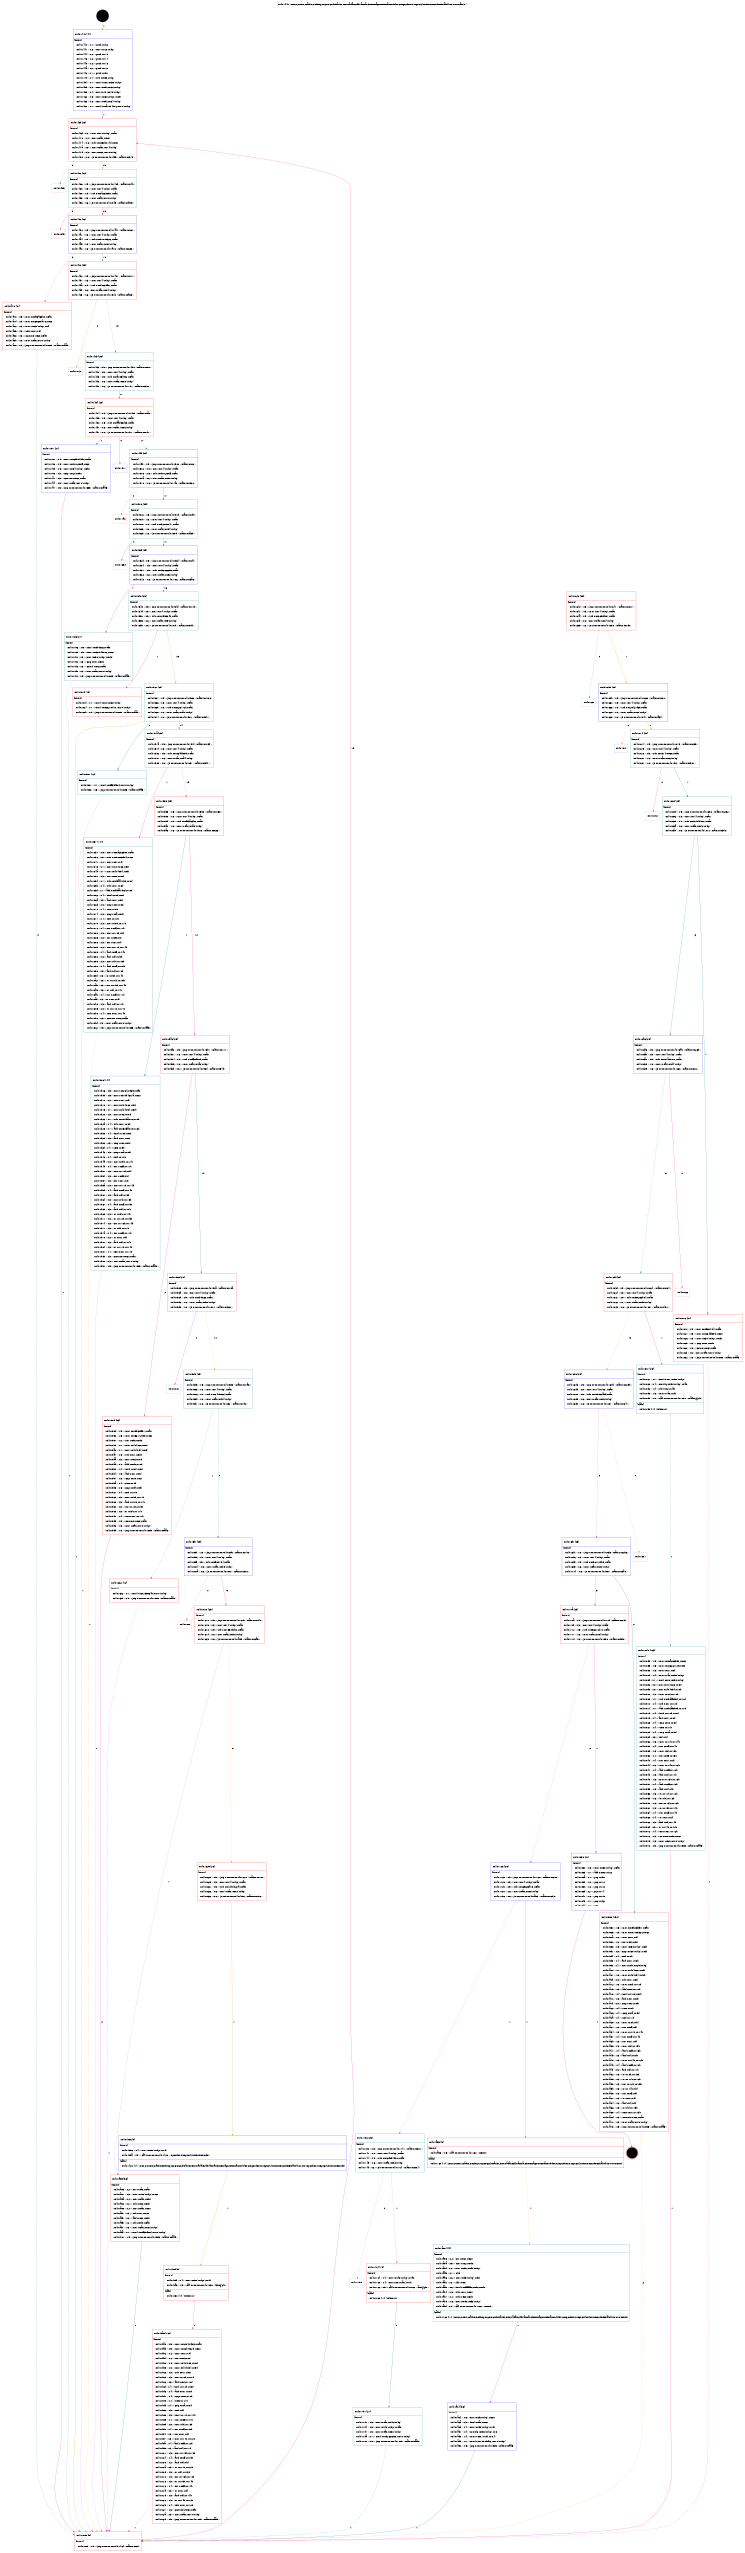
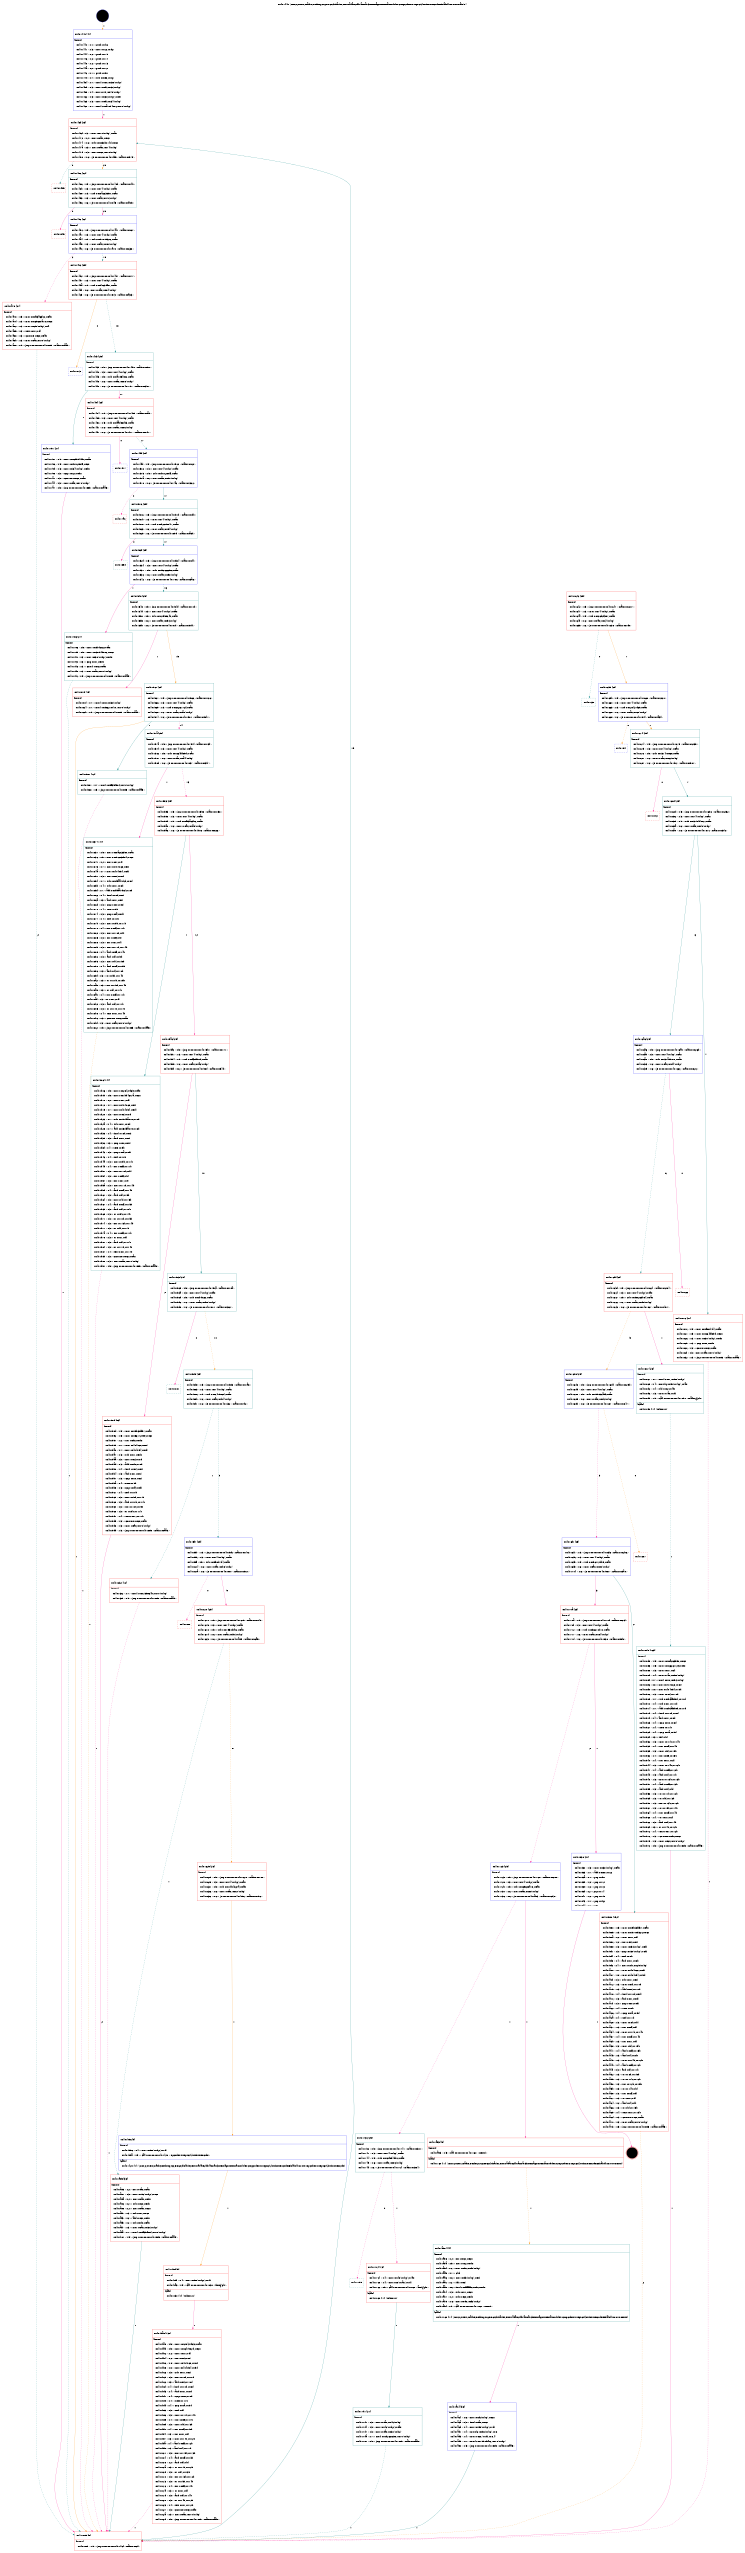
(100, 440) -> (76, 415)
(202, 1292) -> (202, 1292)
(351, 1305) -> (351, 1305)
